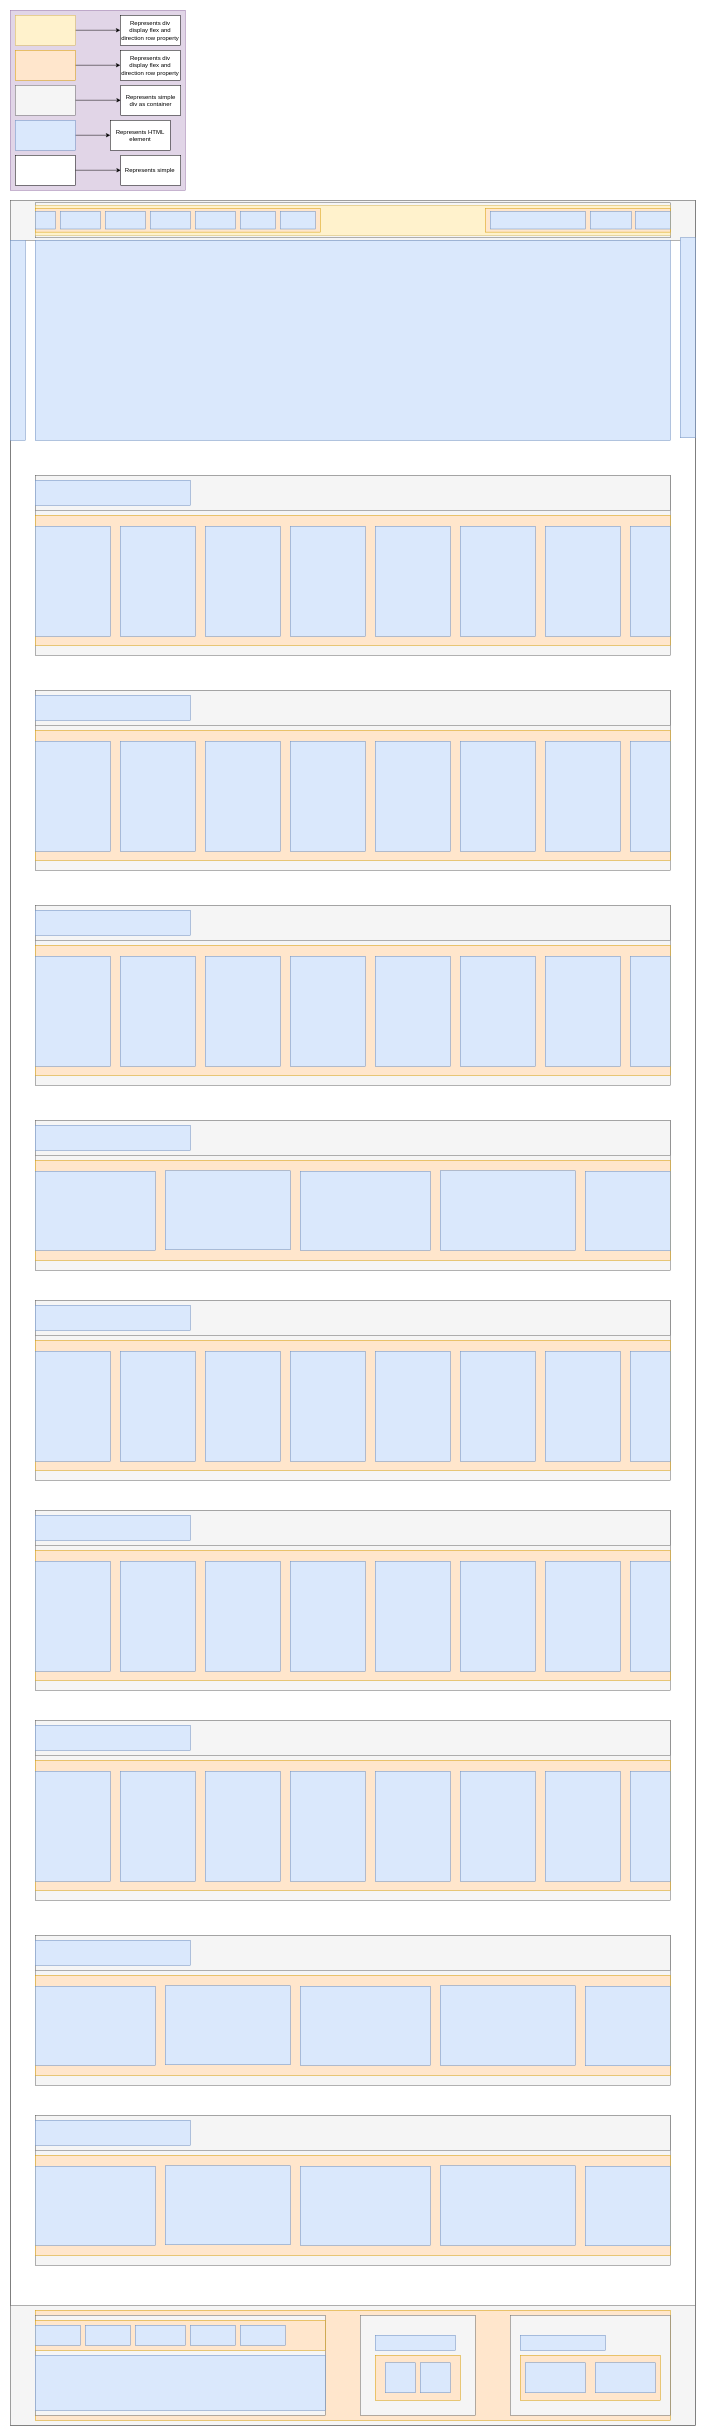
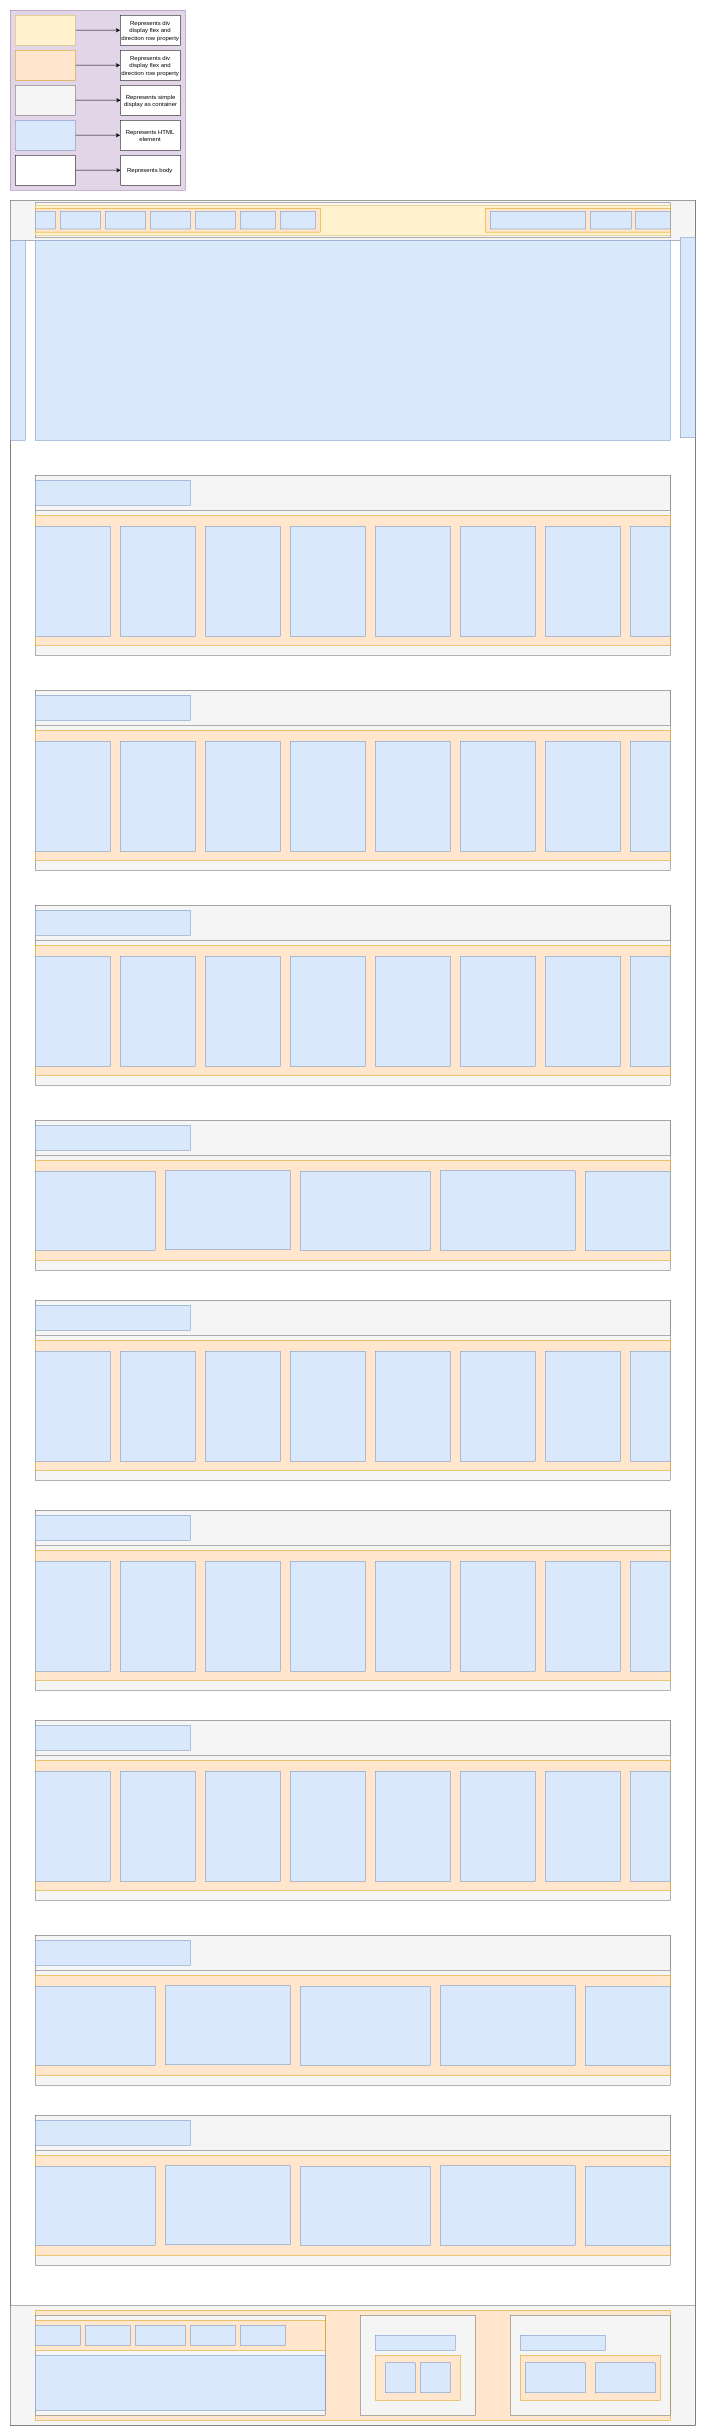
(151, 100) -> (151, 100)
(140, 135) -> (150, 135)
(151, 170) -> (151, 170)
